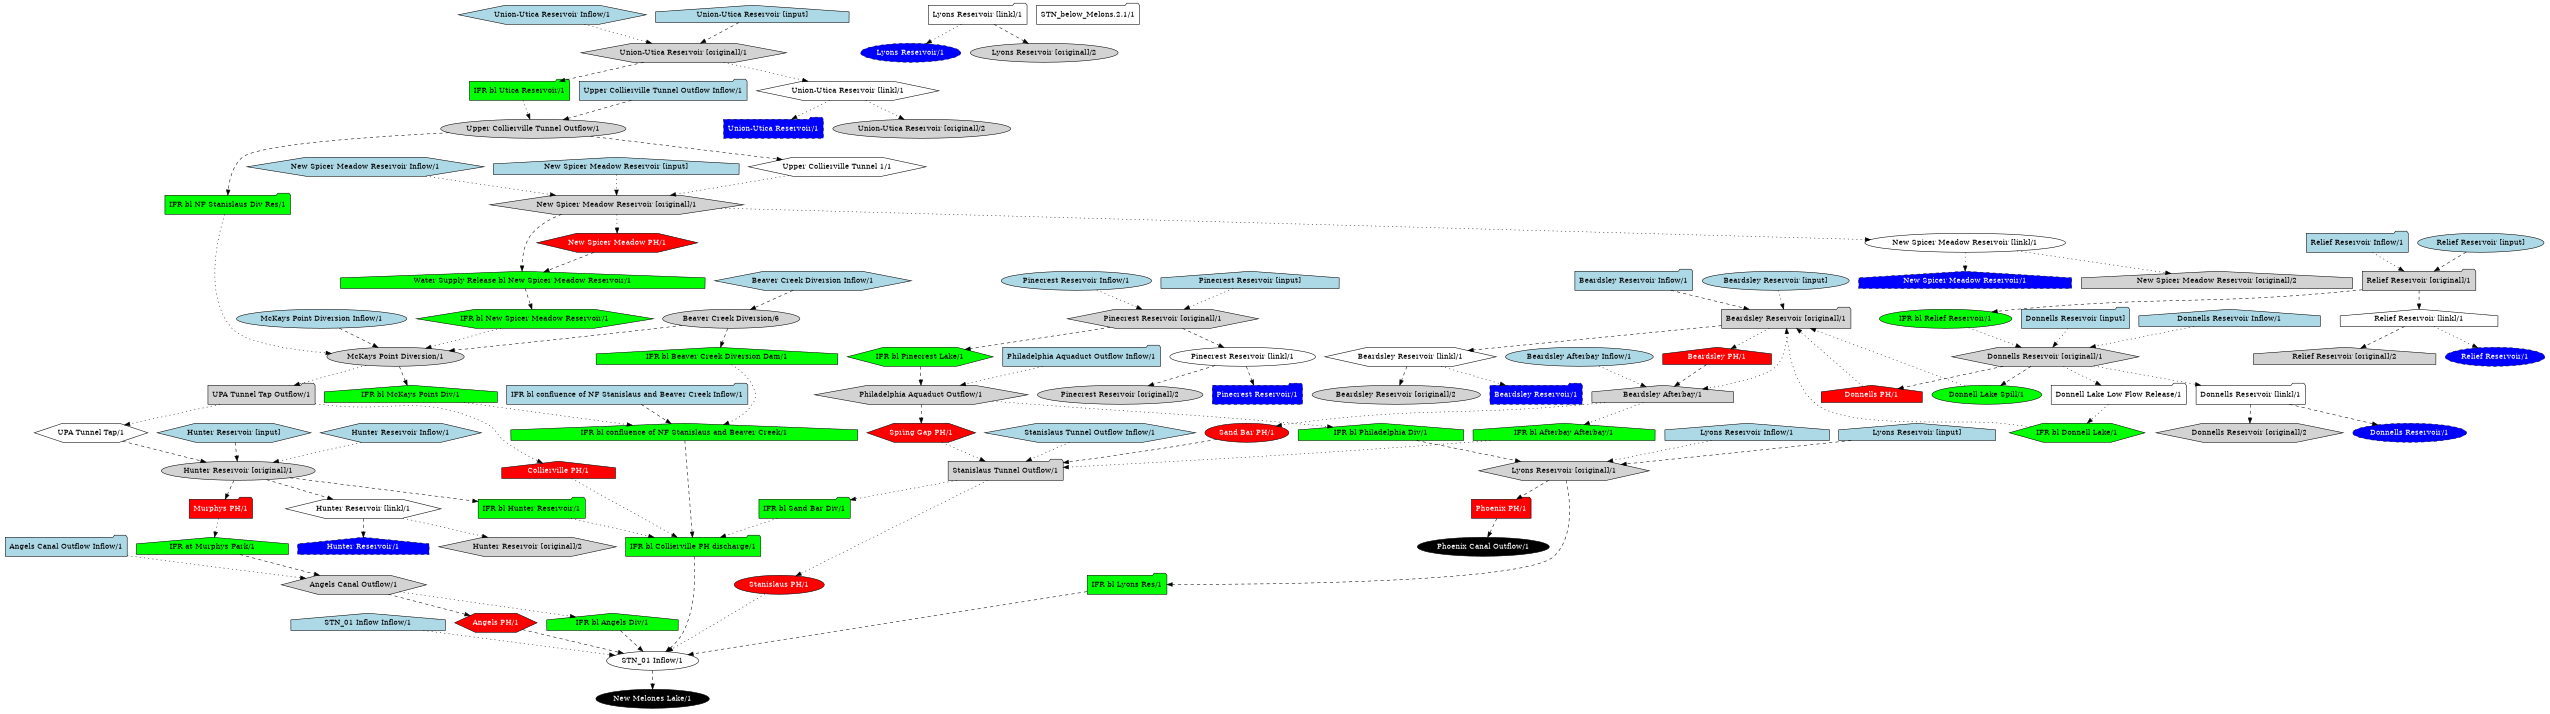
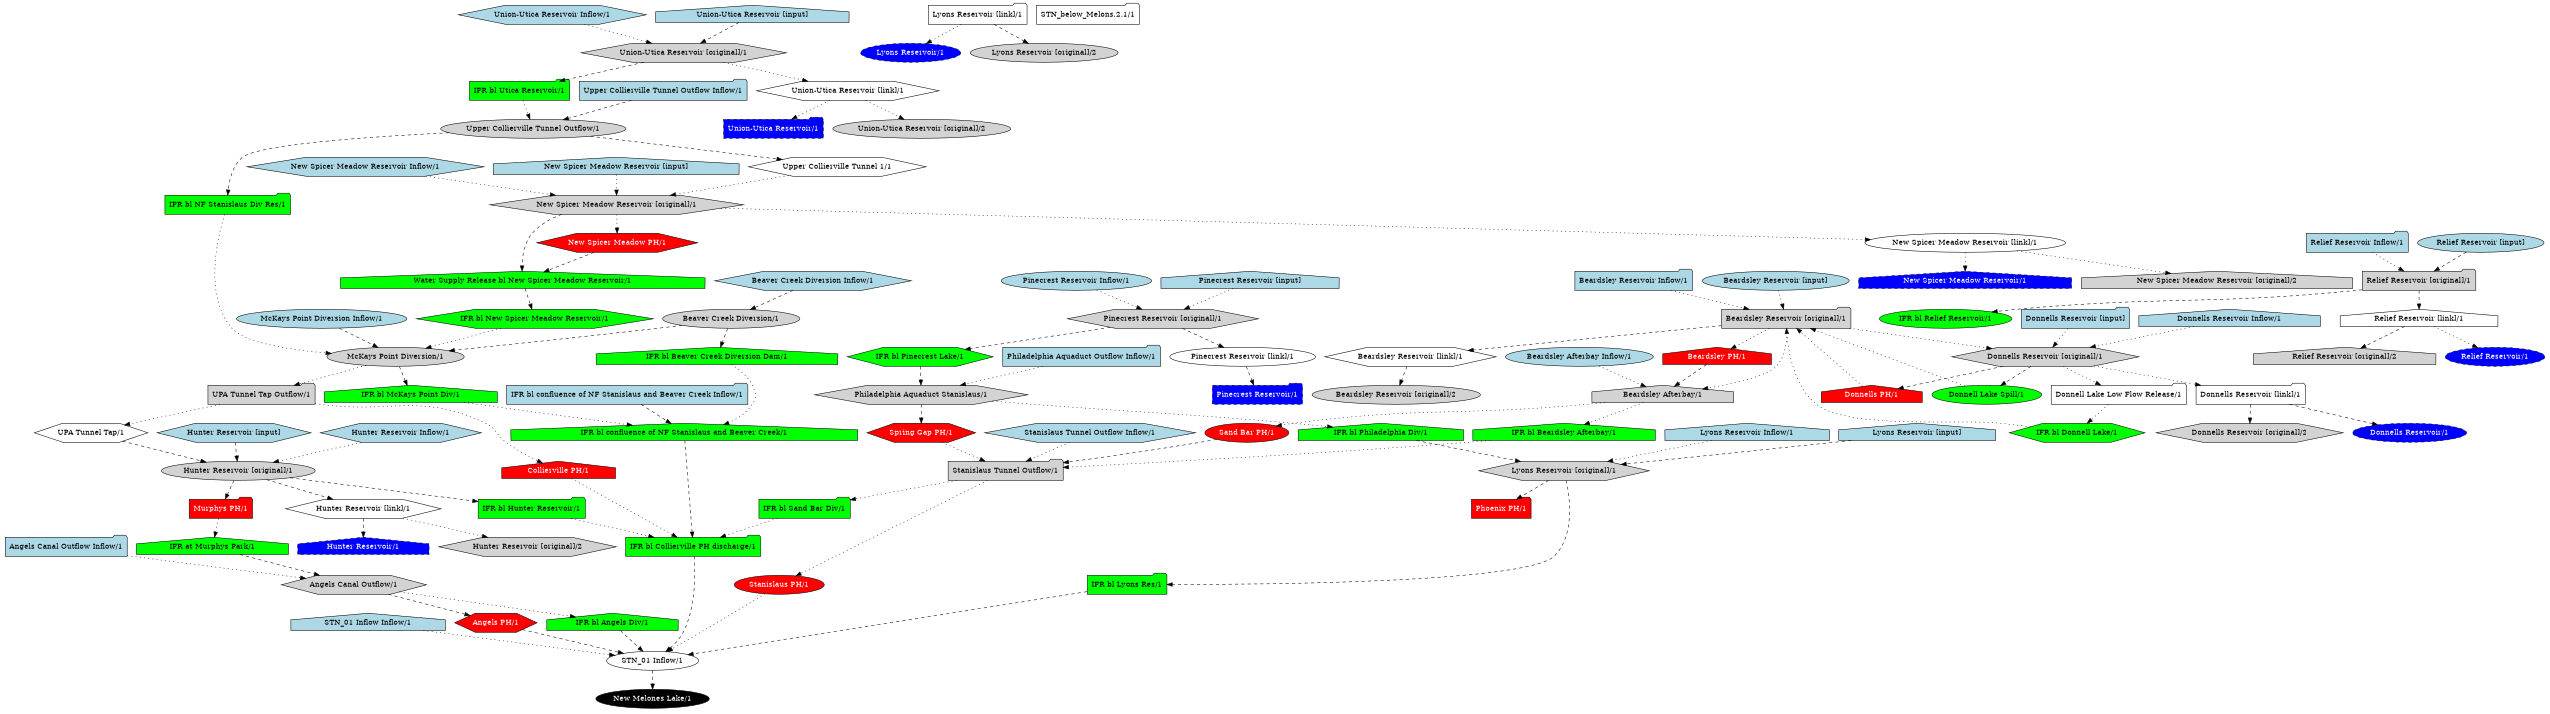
(1707, 299) -> (1707, 299)
(731, 319) -> (731, 319)
(1992, 337) -> (1918, 338)
(921, 395) -> (921, 395)
(1120, 395) -> none
(1536, 395) -> none
(1564, 433) -> (1564, 433)
(1483, 547) -> none
